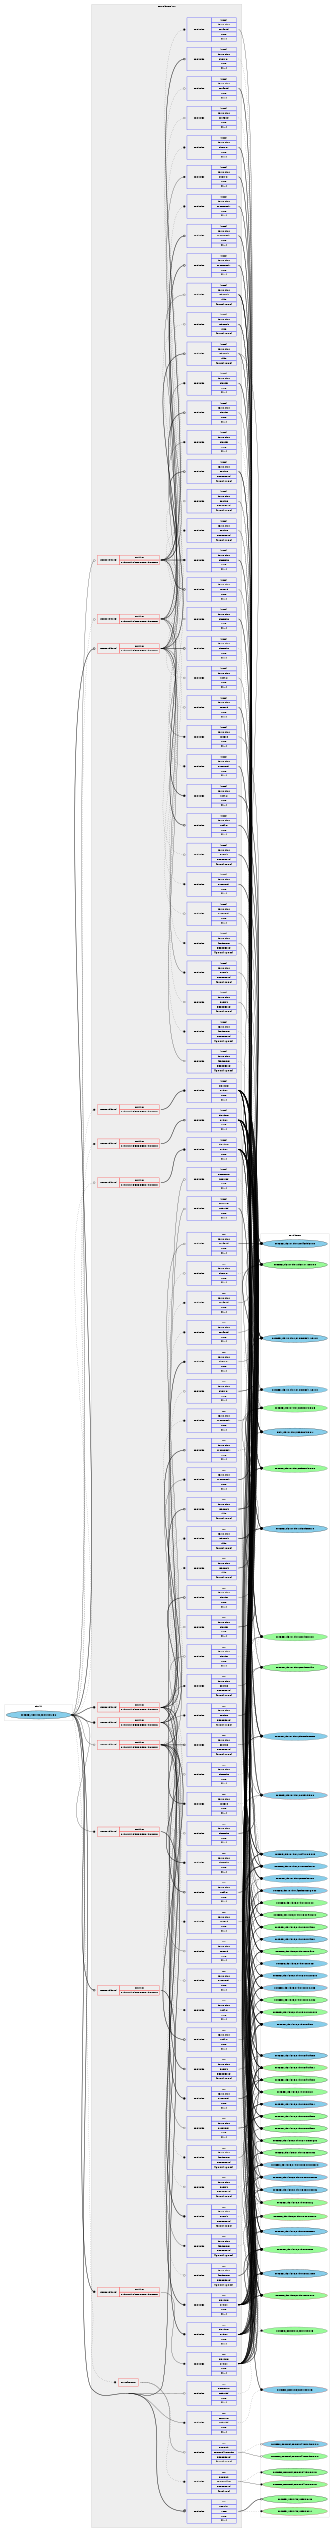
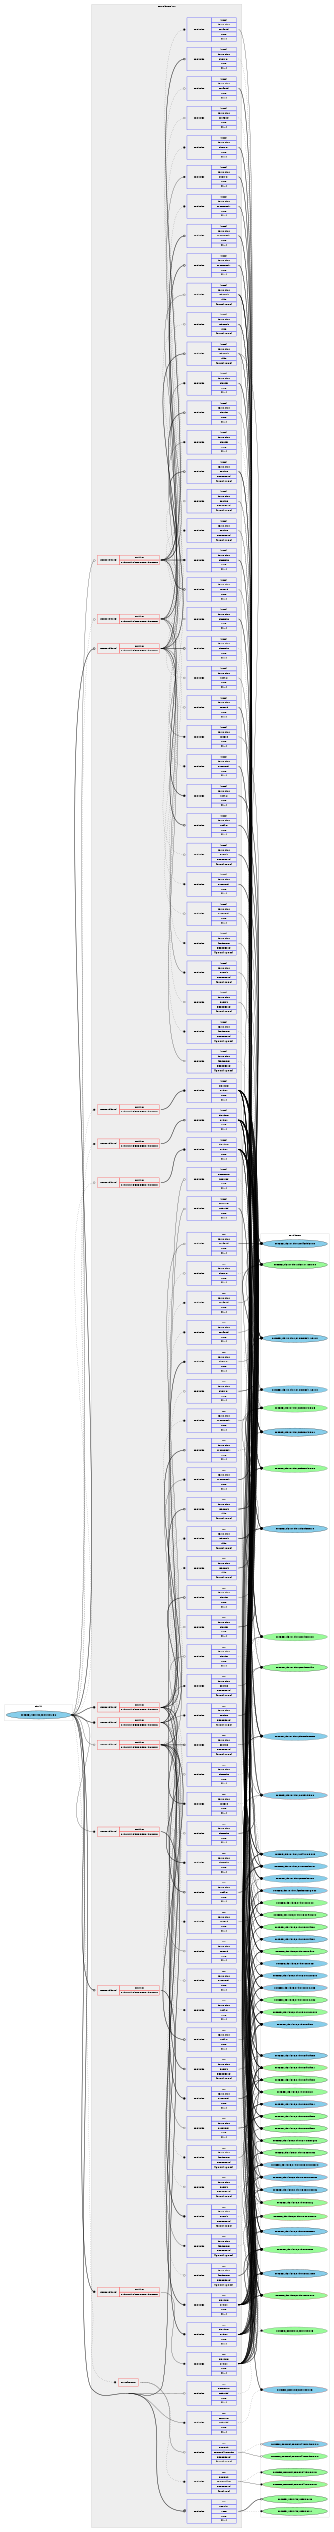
(295, 1432) -> (295, 1432)
(295, 2511) -> (295, 2511)
